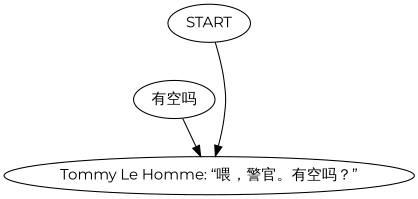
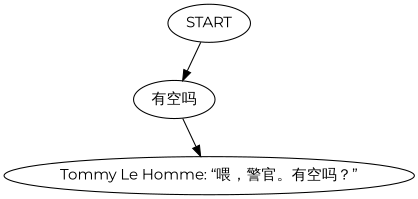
(225, 94) -> (194, 57)
